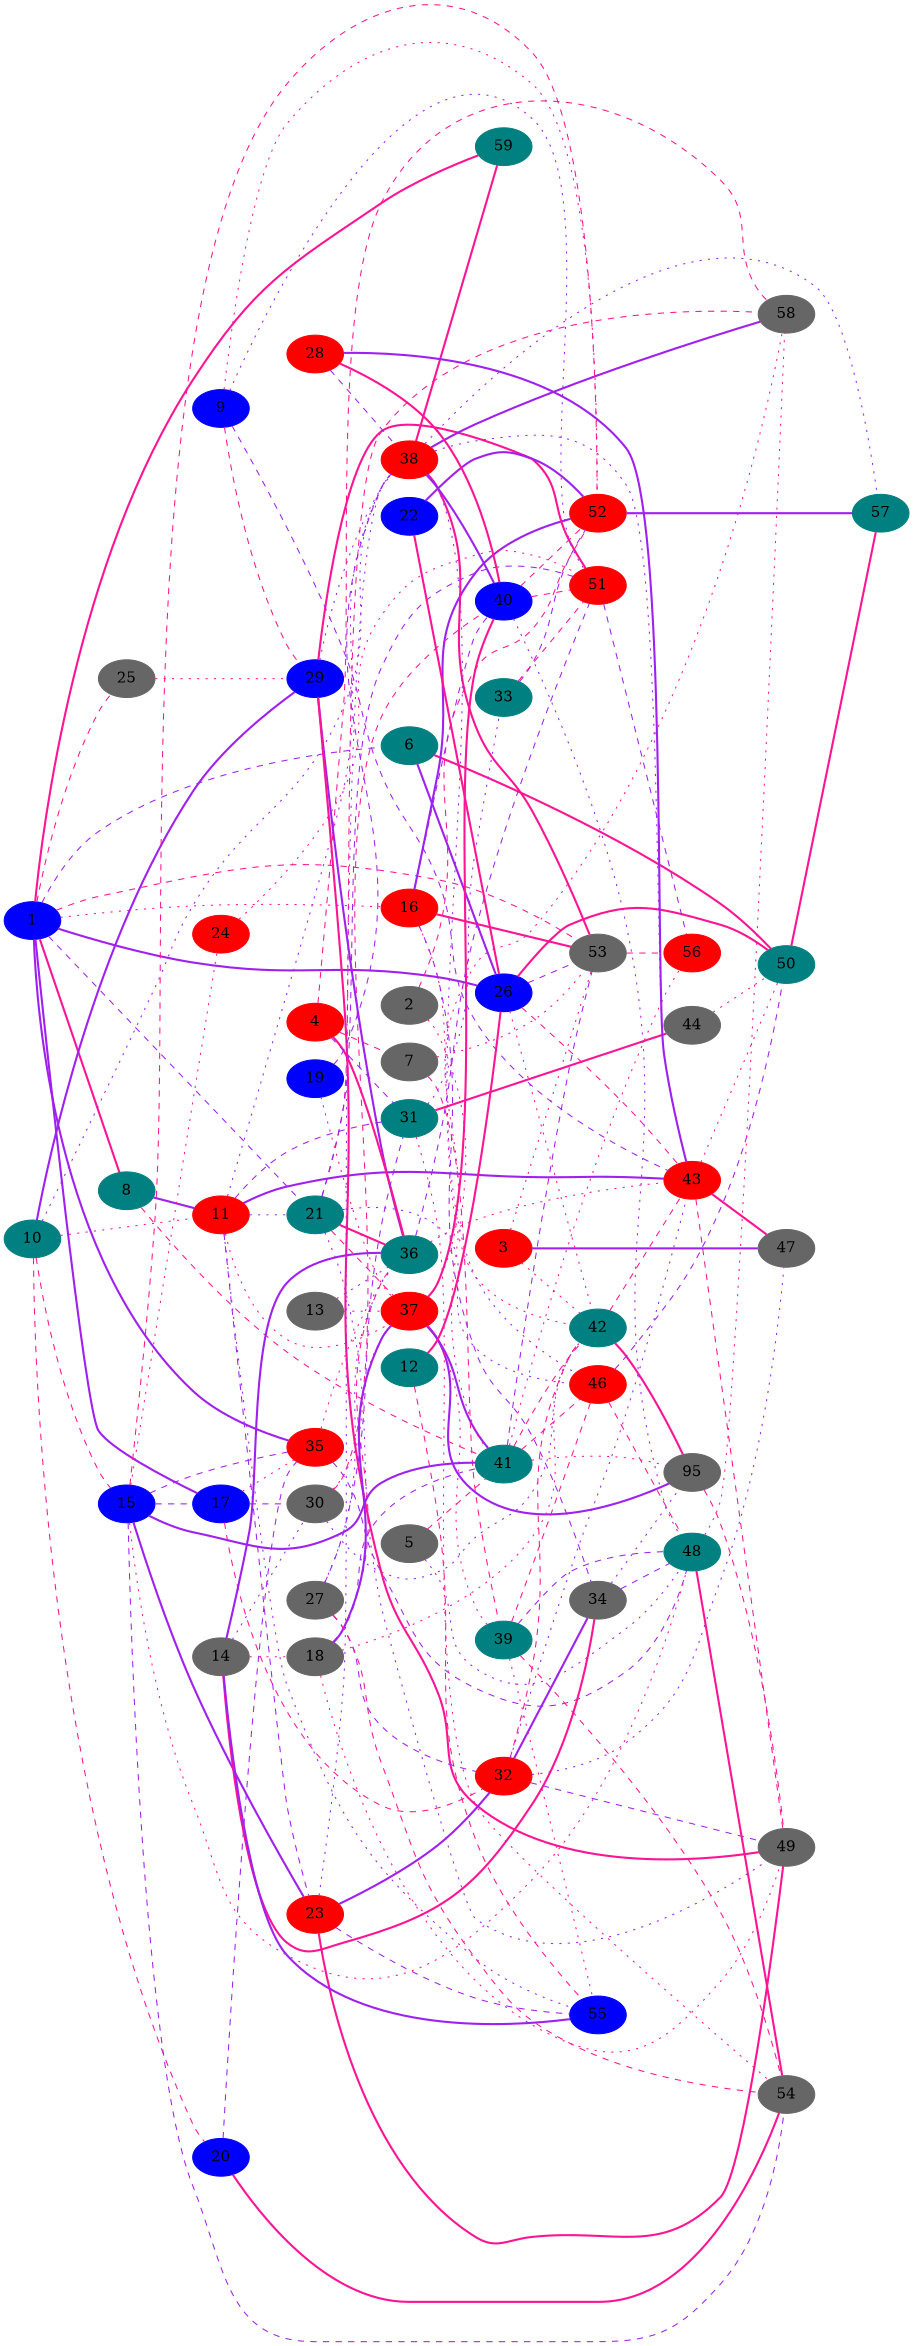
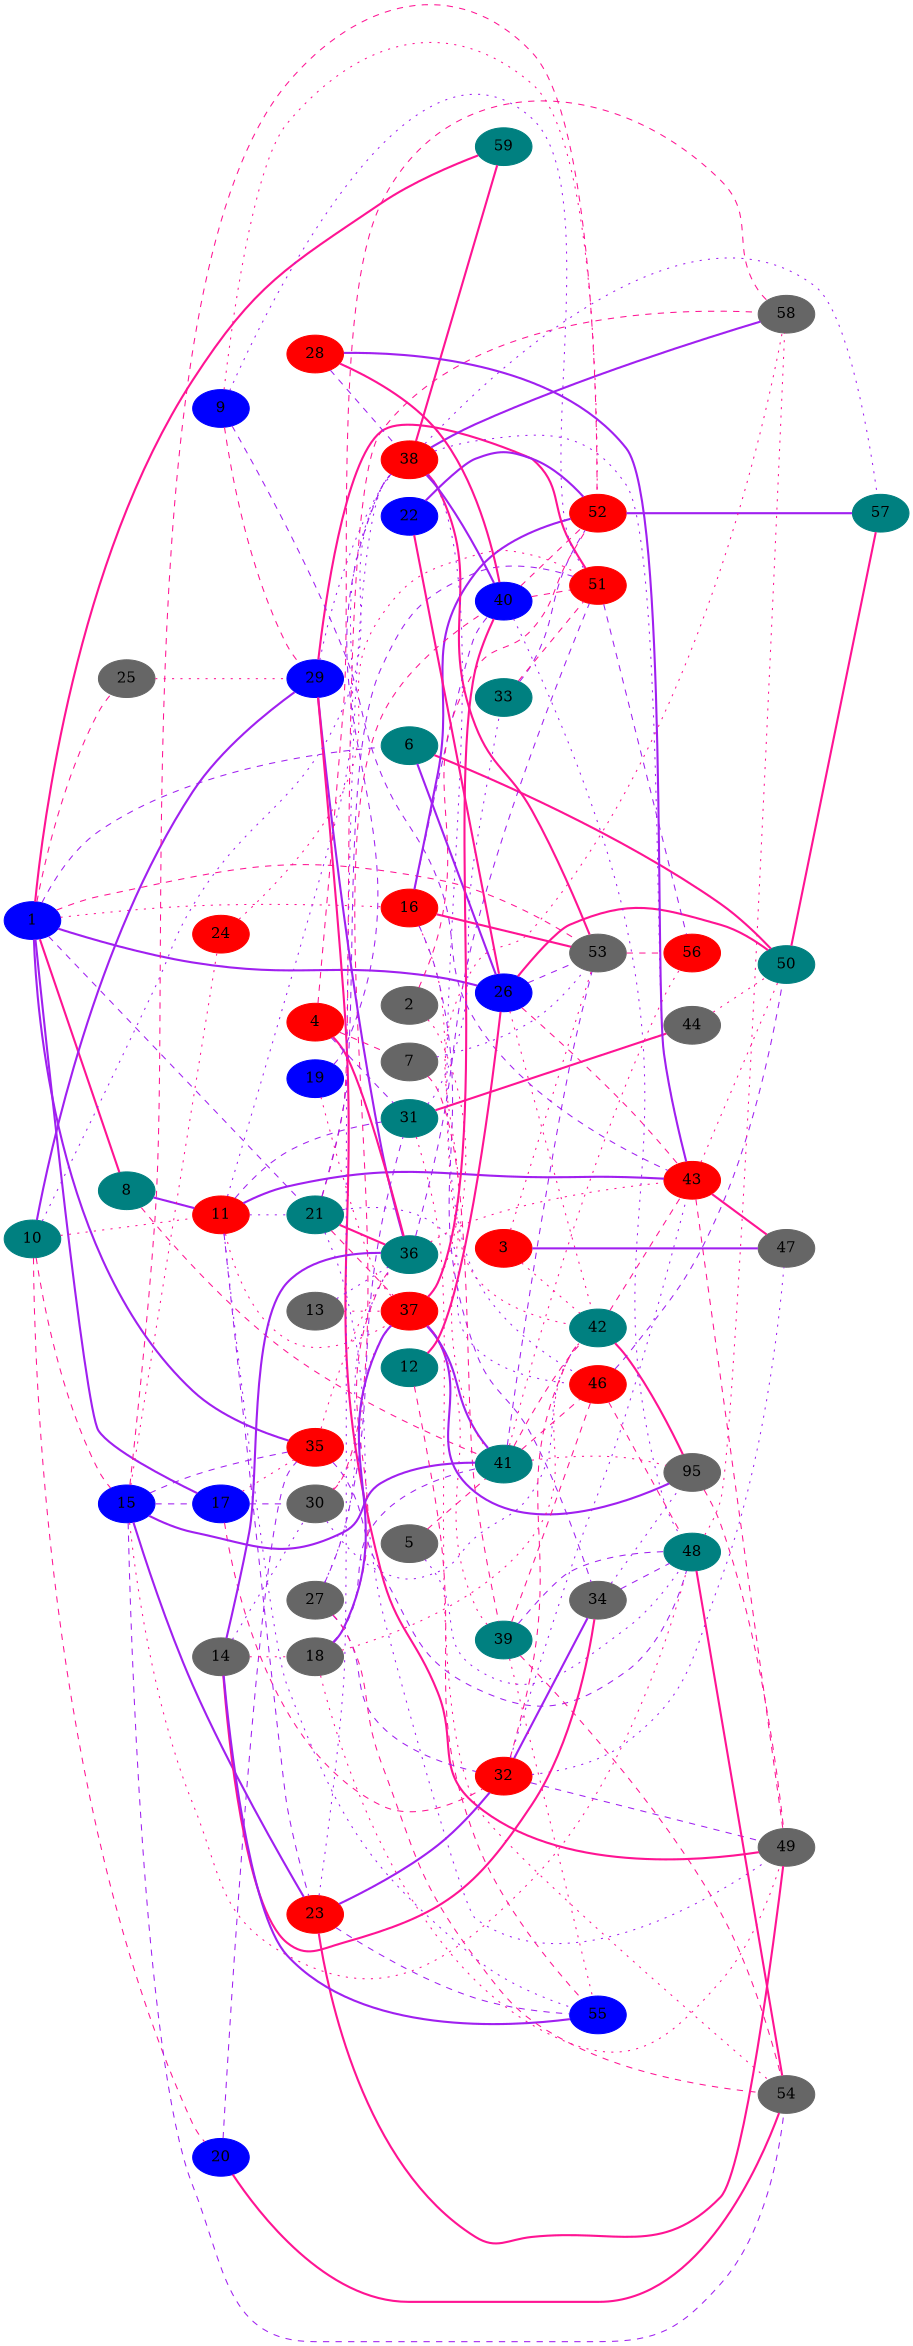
(524, 1026) -> (524, 1026)
